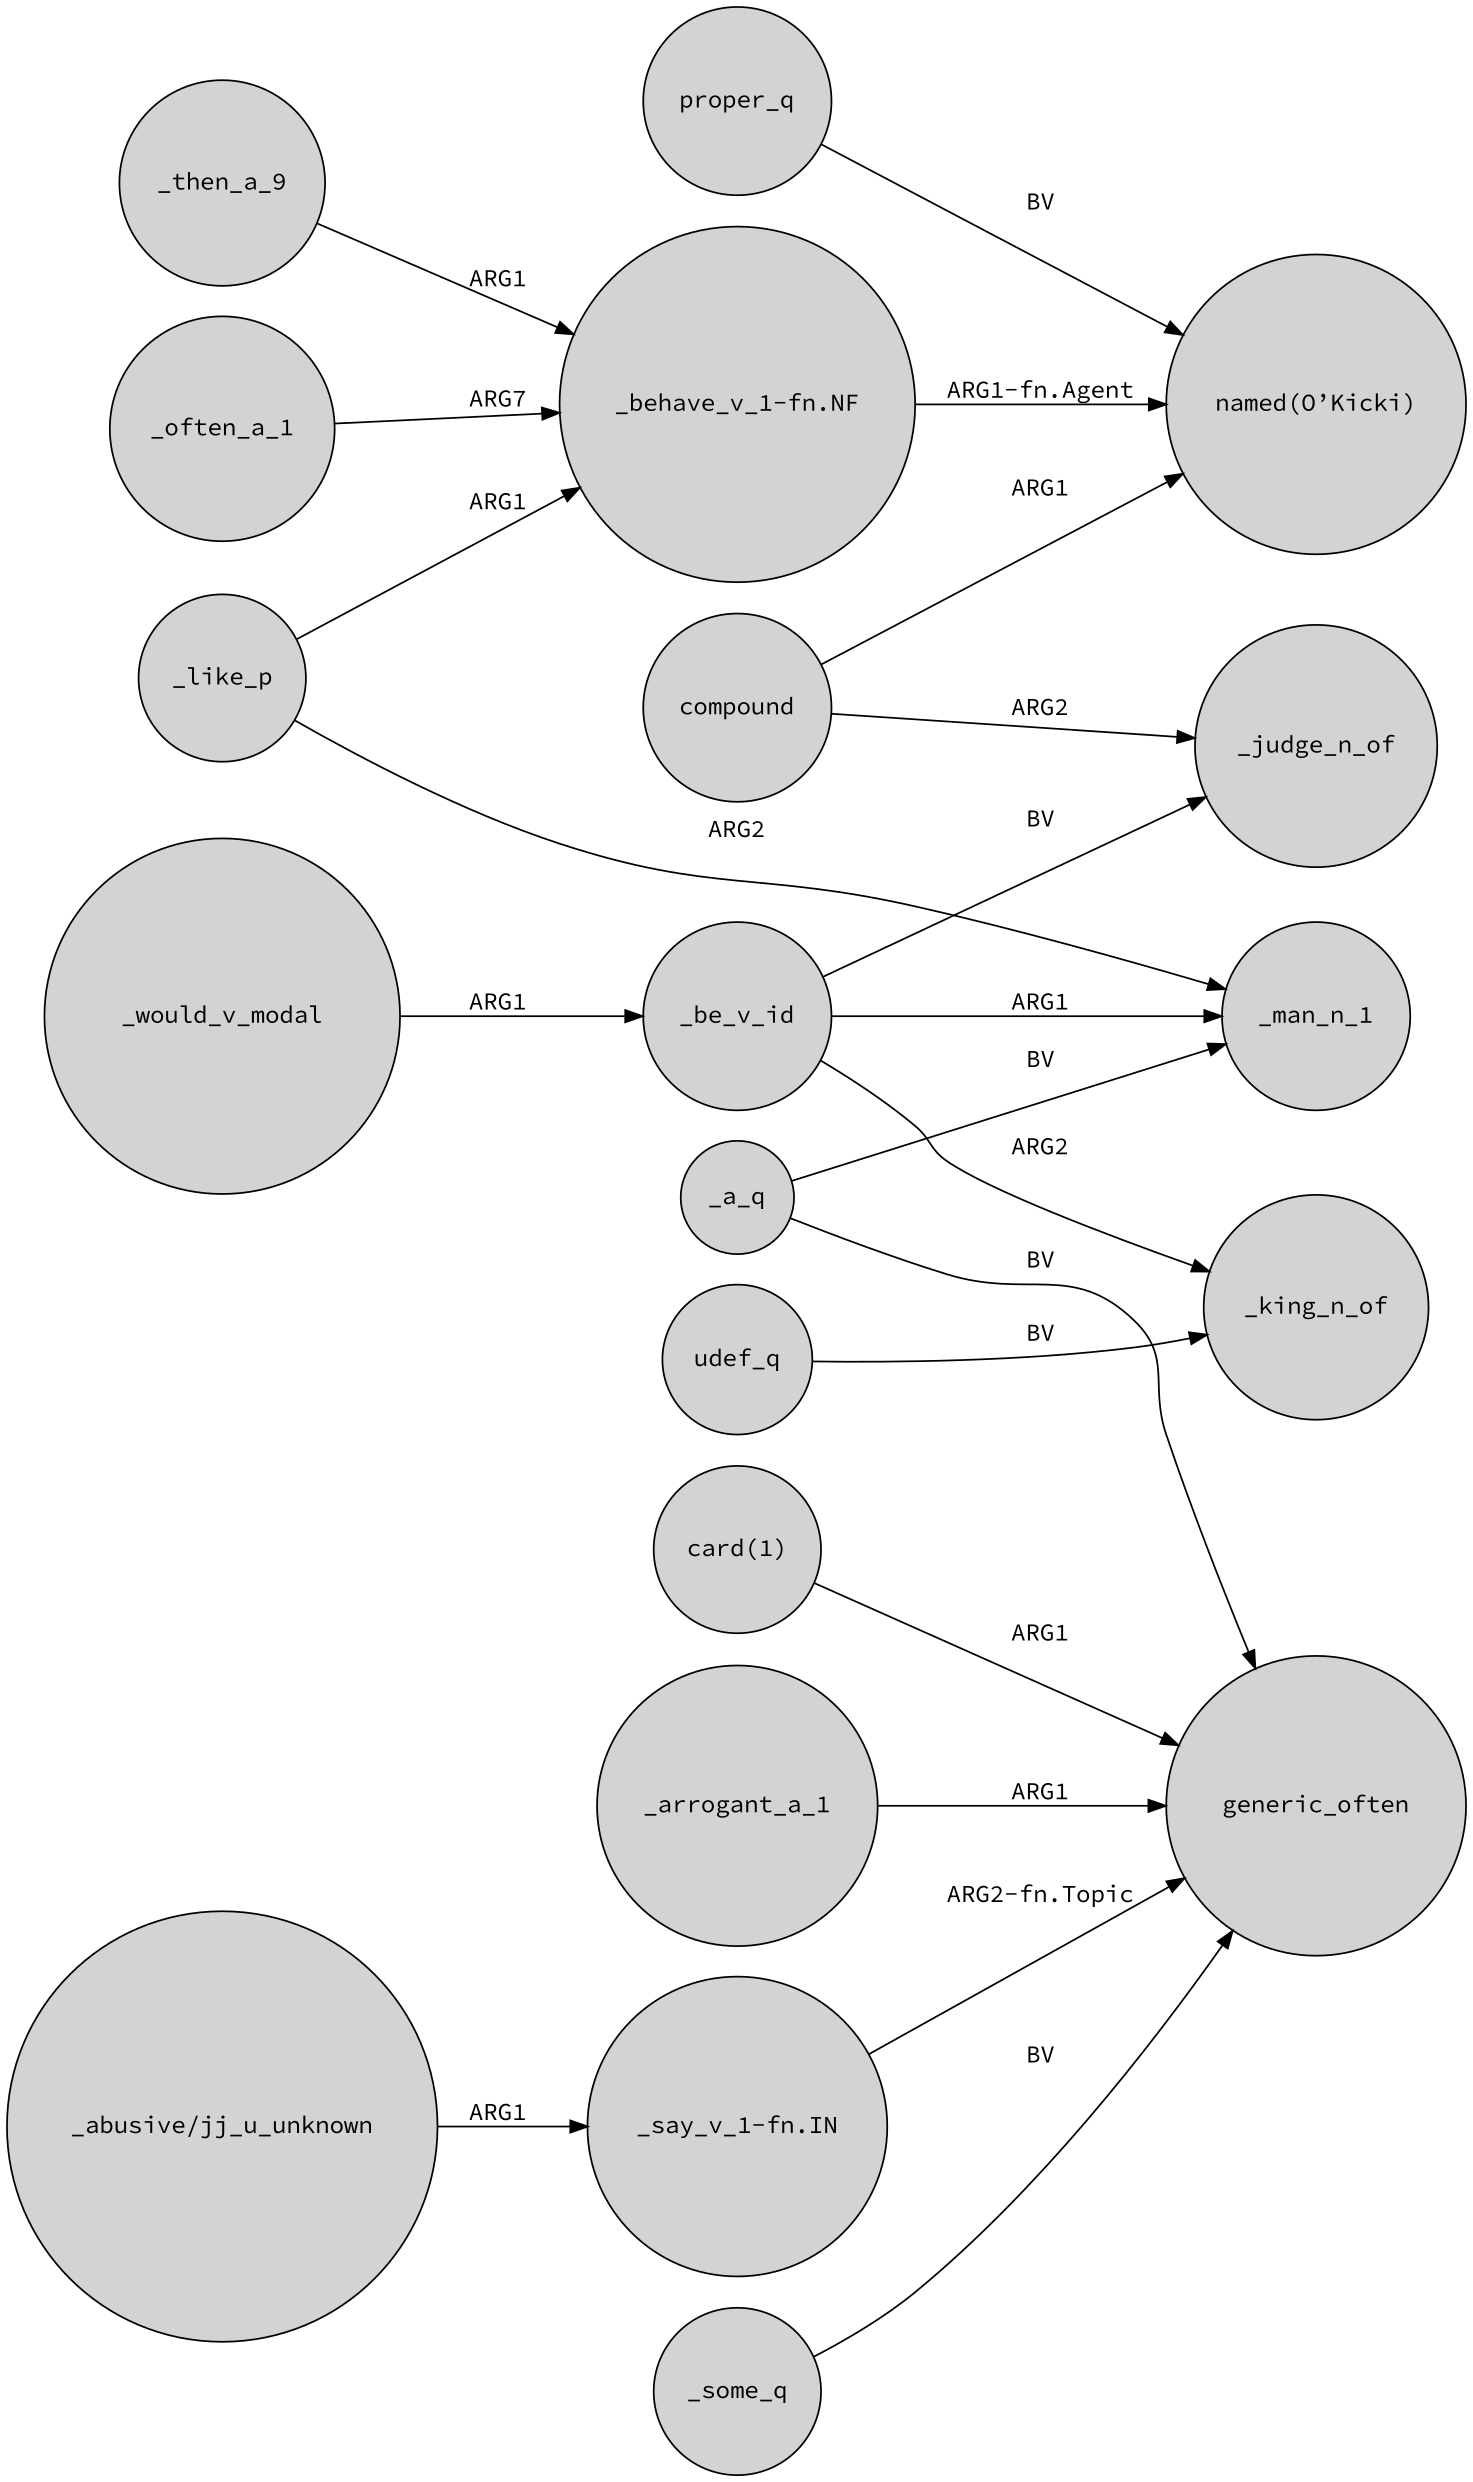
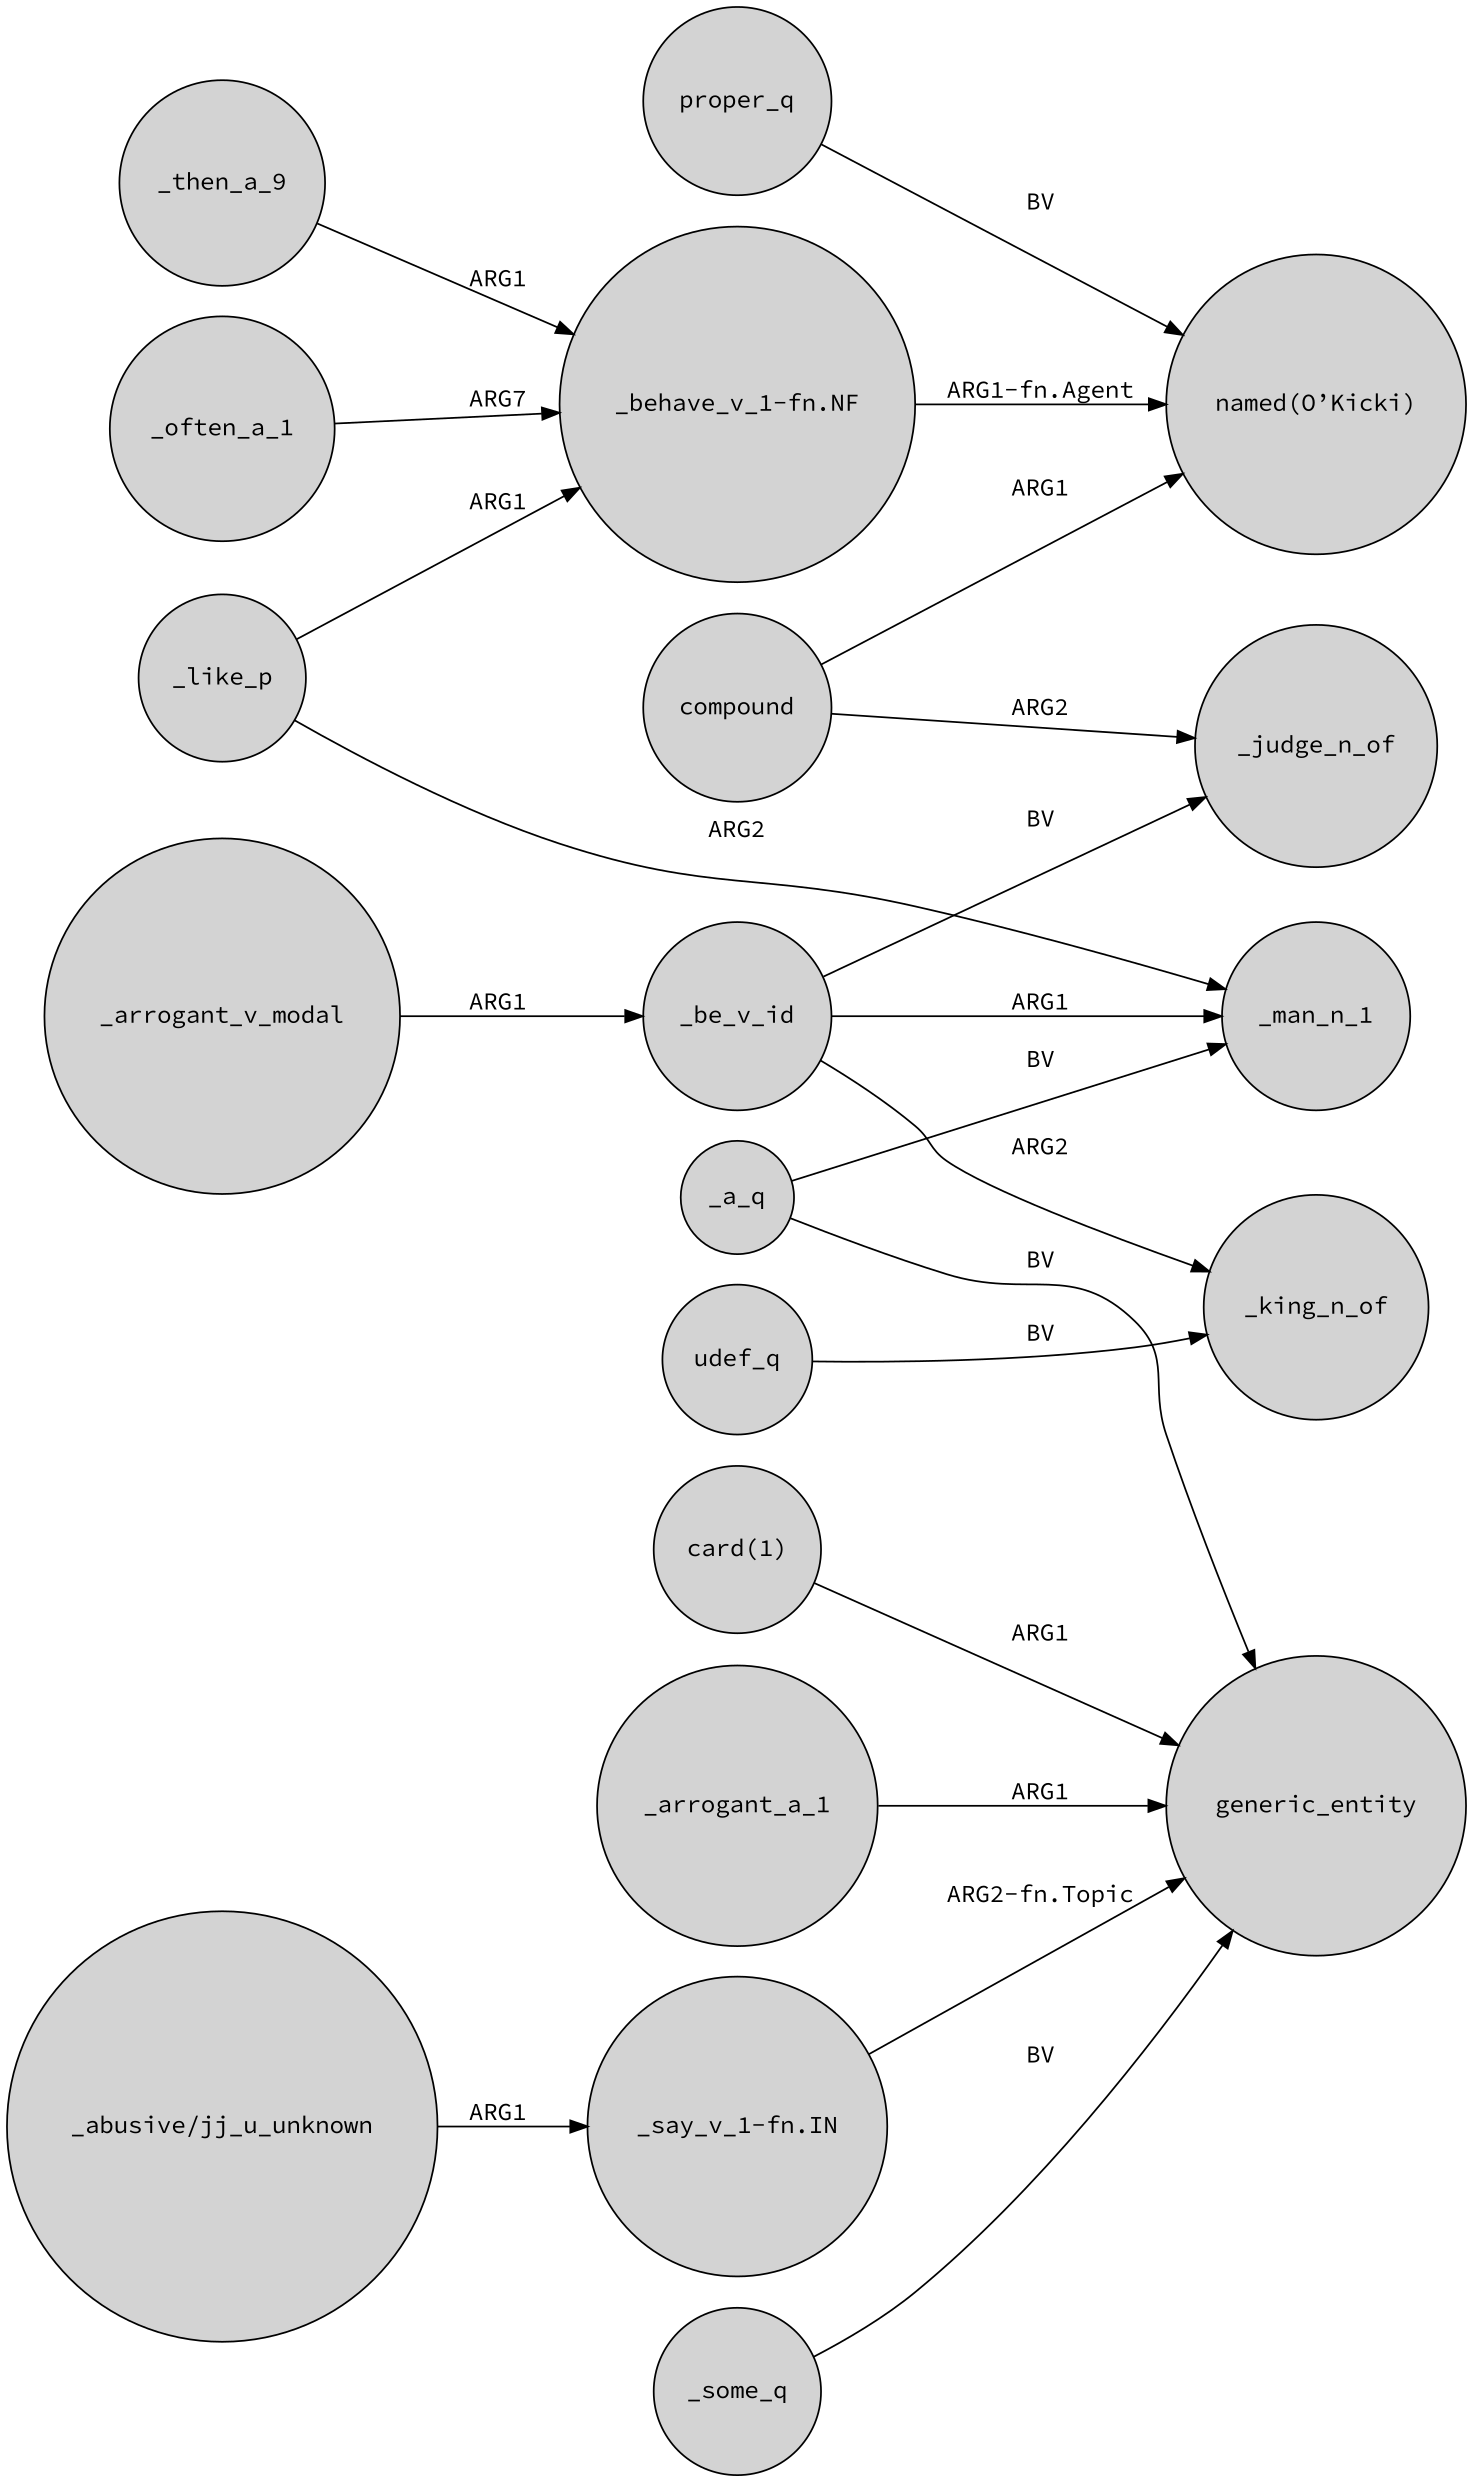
(222, 1016) -> (222, 1016)
(1316, 1806) -> (1316, 1806)
